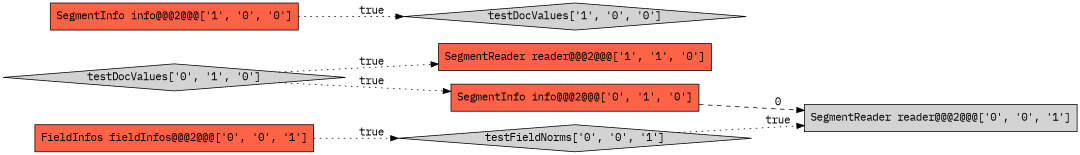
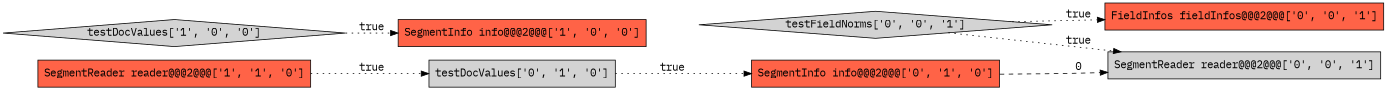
(347, 17) -> (368, 33)
(355, 68) -> (366, 74)
(174, 77) -> (522, 74)
(352, 138) -> (1055, 21)
